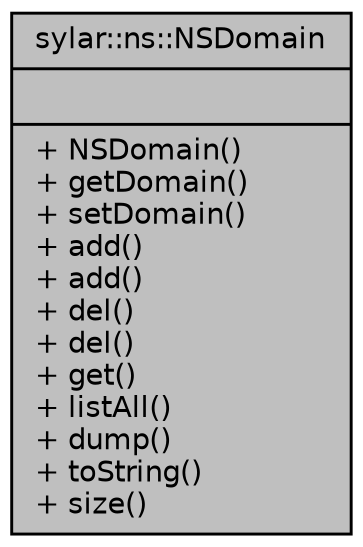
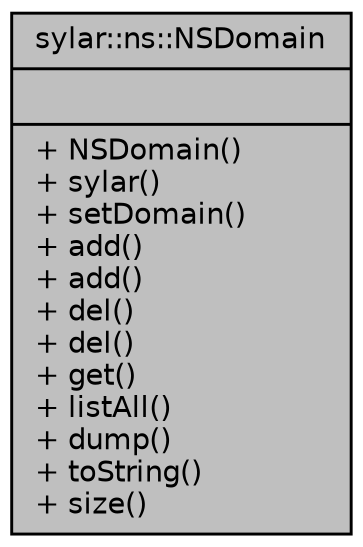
(142, 183) -> (98, 183)
